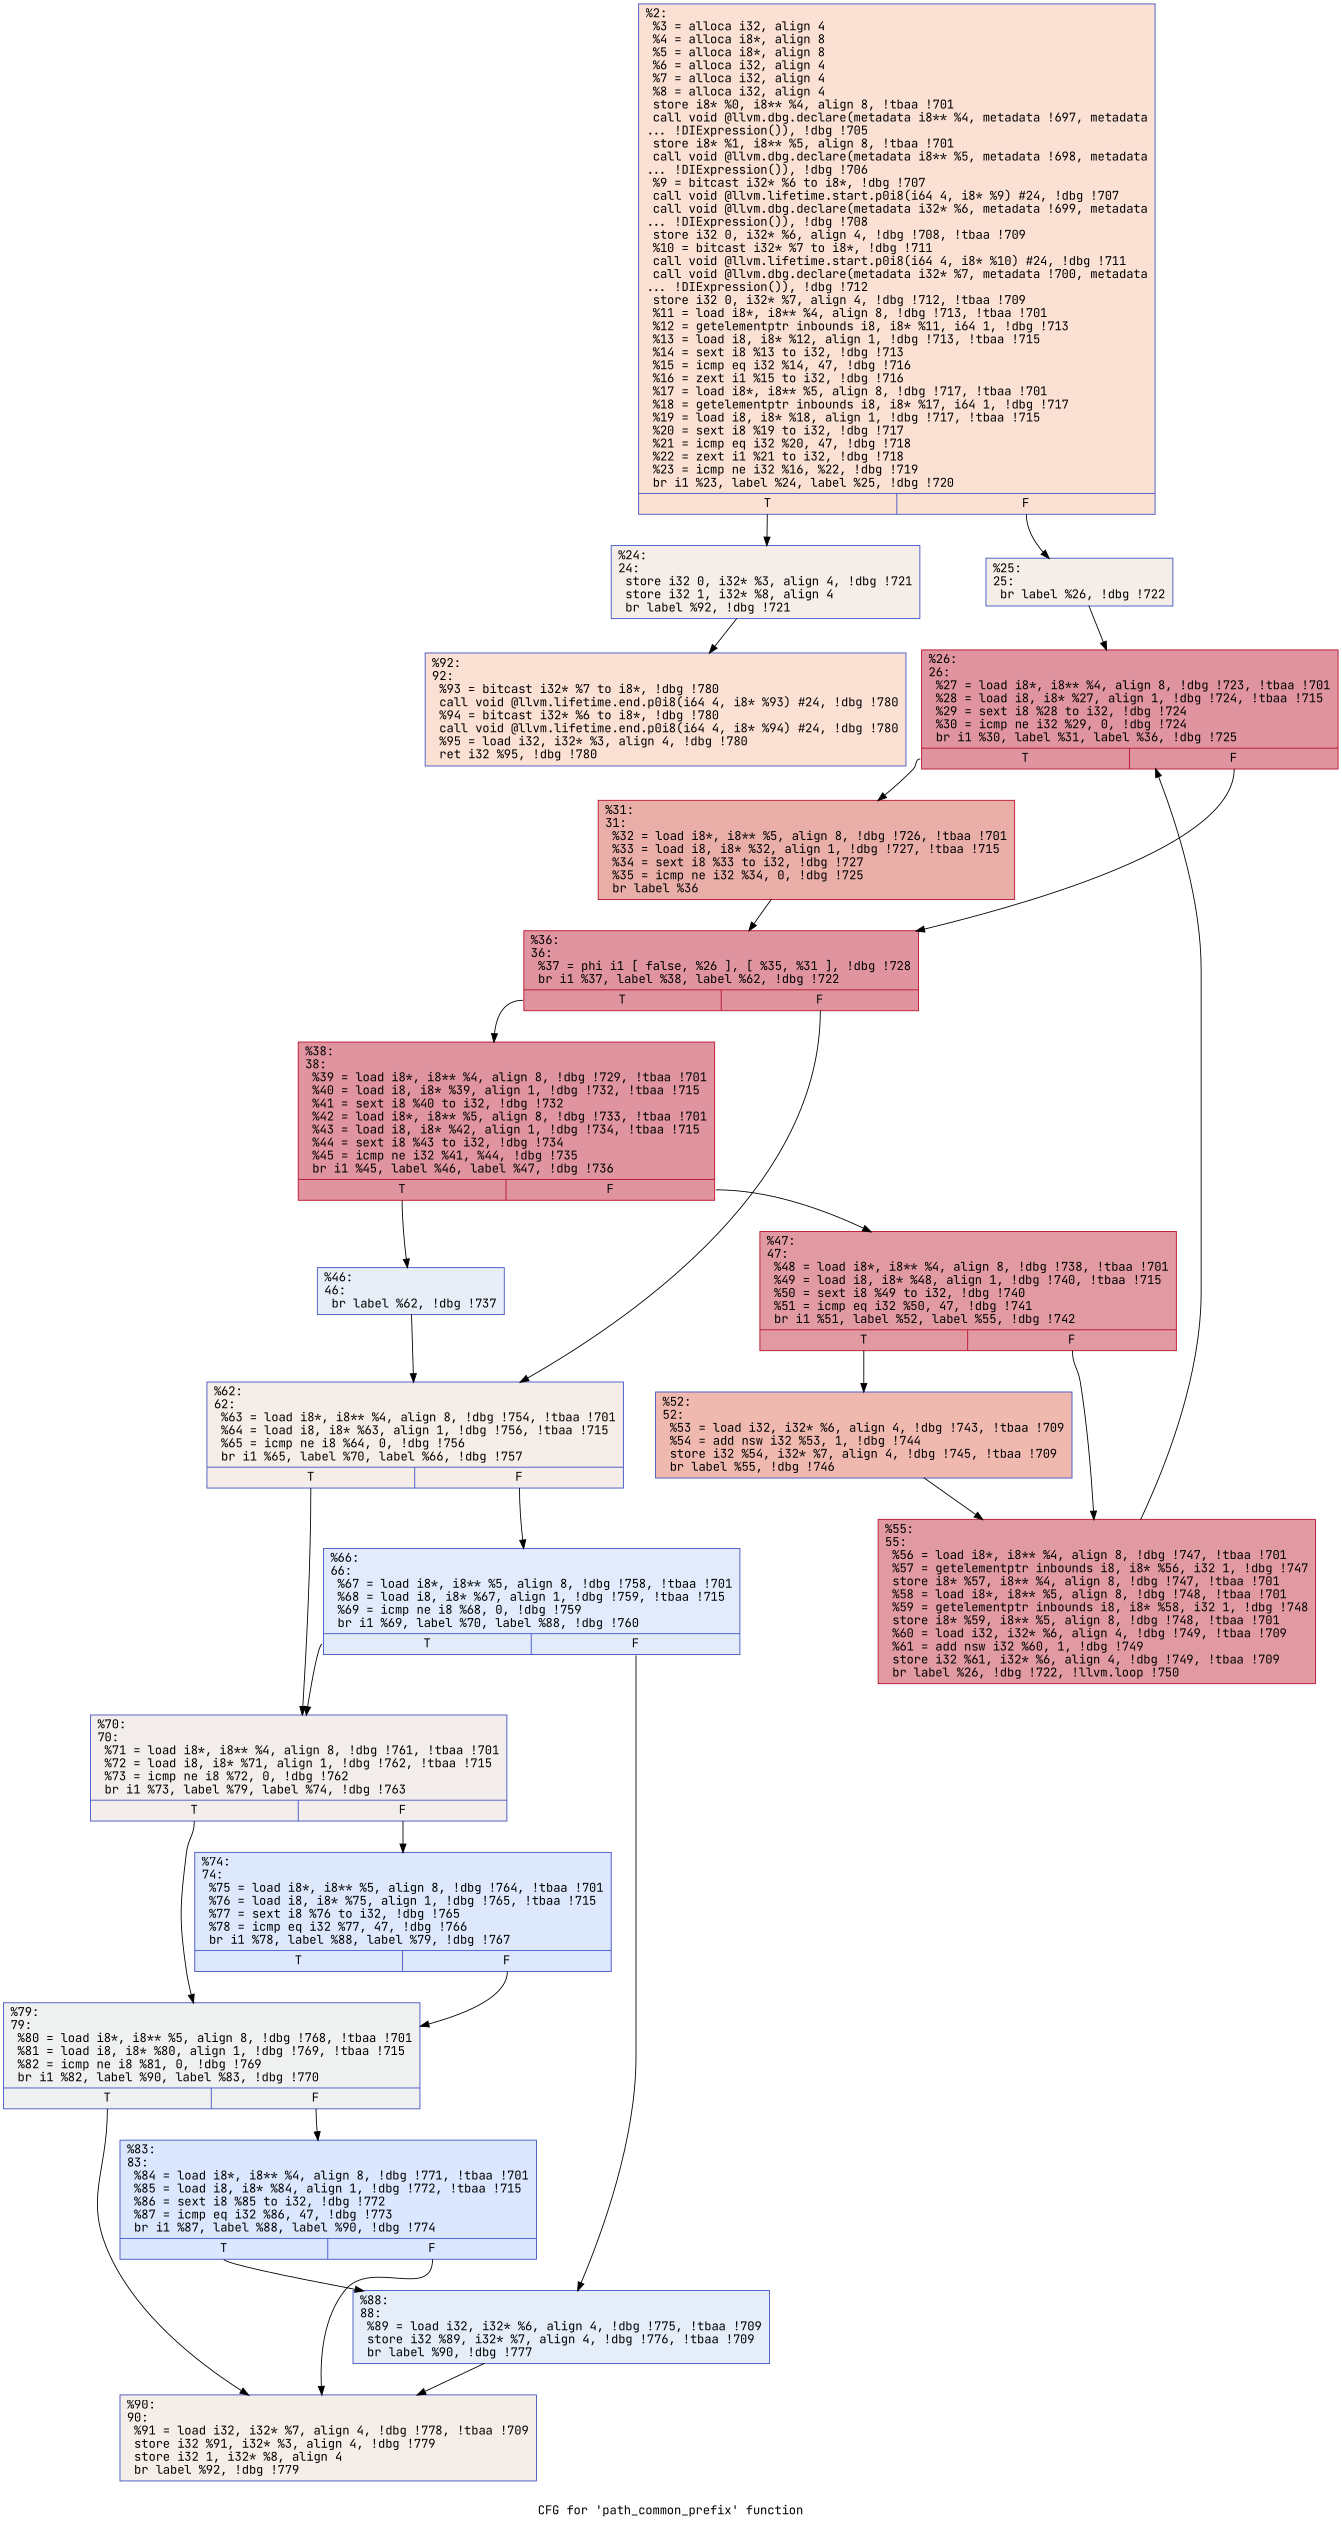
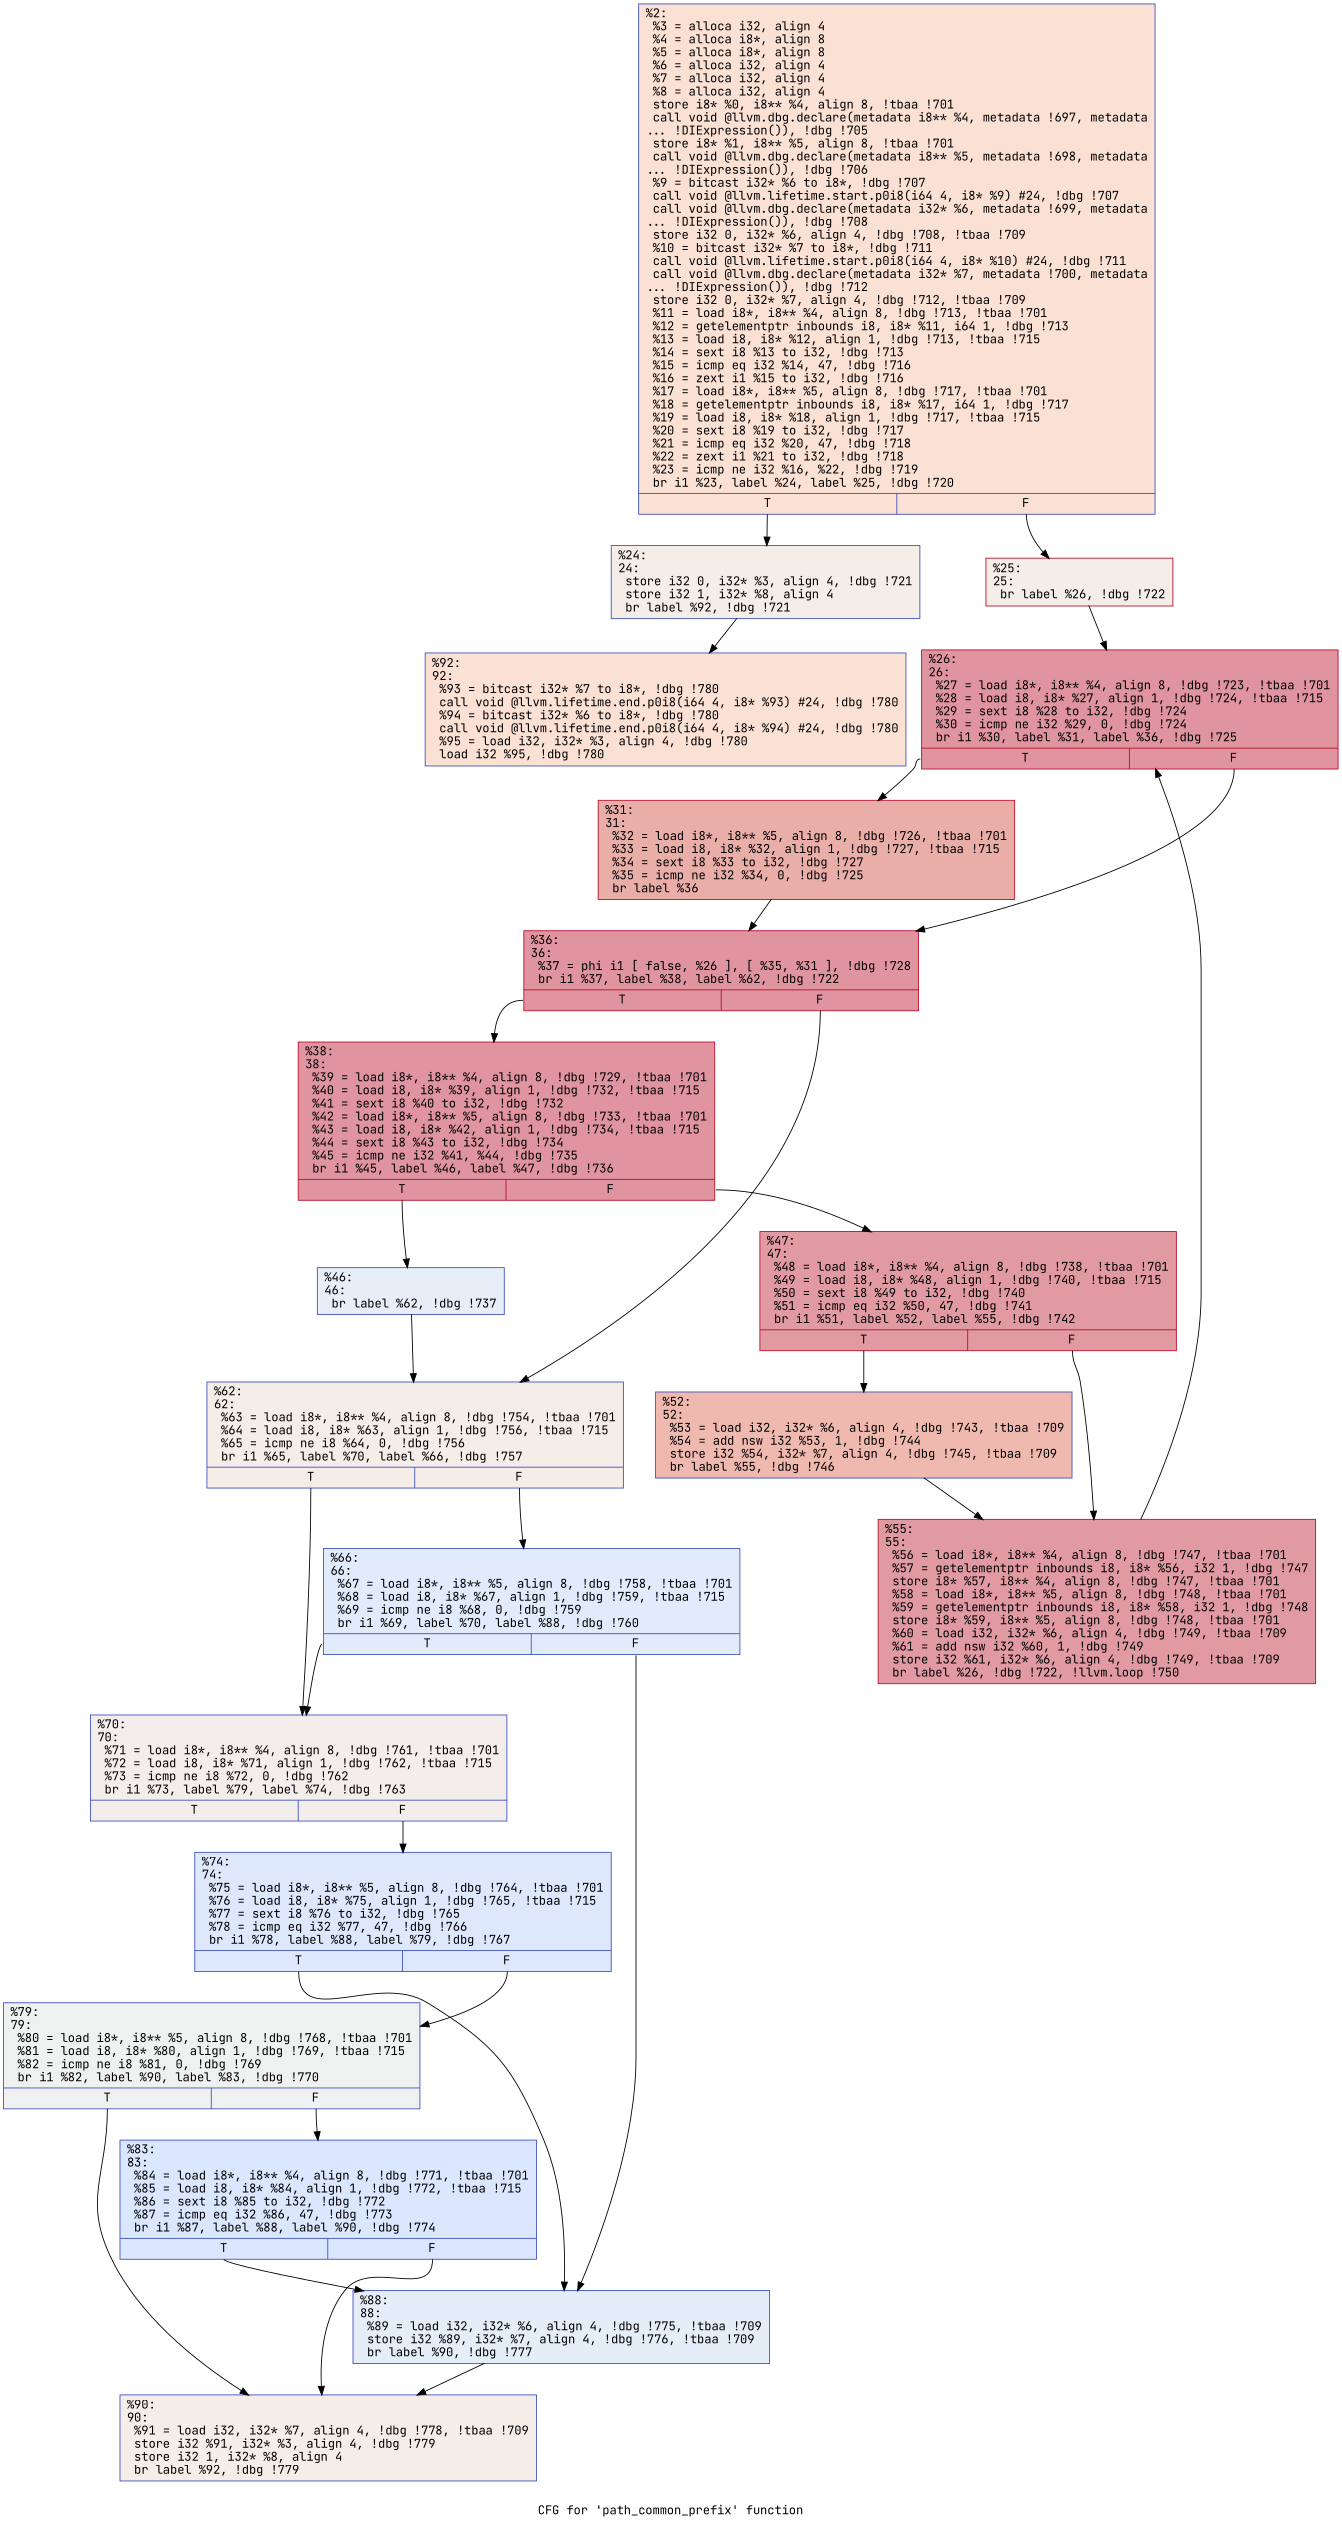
(1079, 582) -> (1079, 582)
(515, 755) -> (519, 755)
(181, 1907) -> none
none -> (498, 2058)
